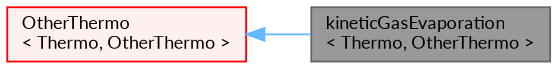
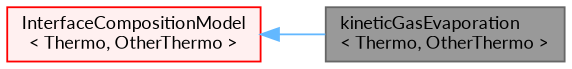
(127, 34) -> (134, 34)
